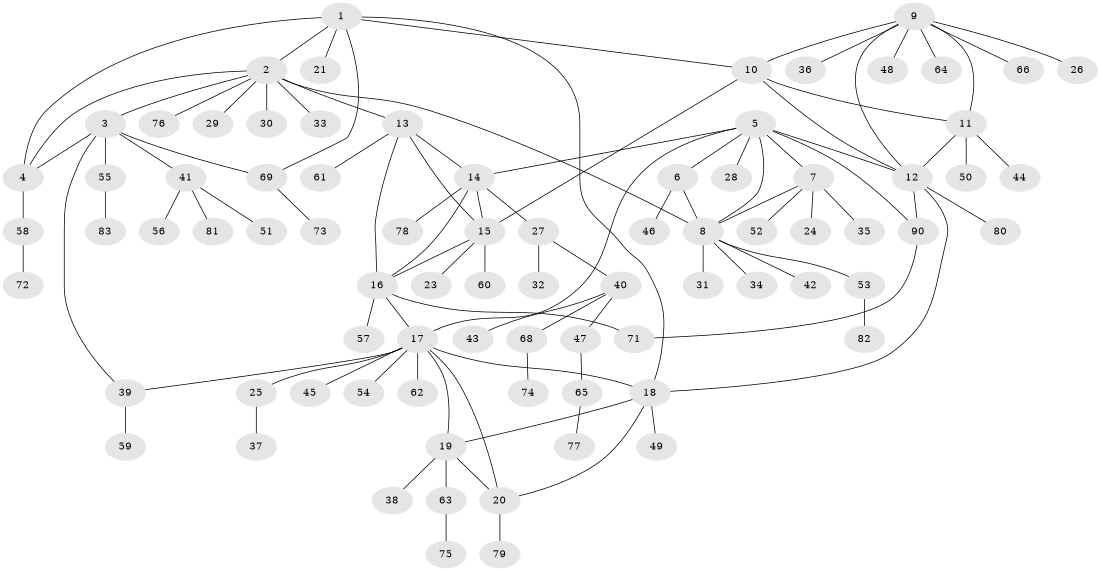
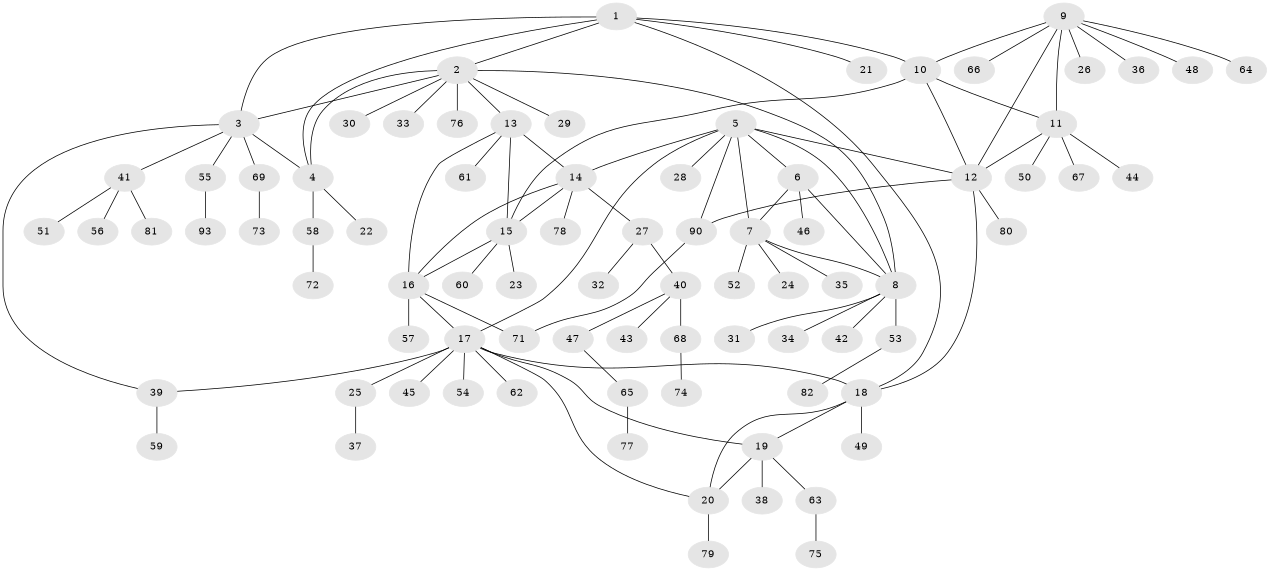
(355, 120) -> (400, 25)
none -> (1079, 178)
none -> (780, 199)
(105, 232) -> (205, 232)
none -> (367, 232)
